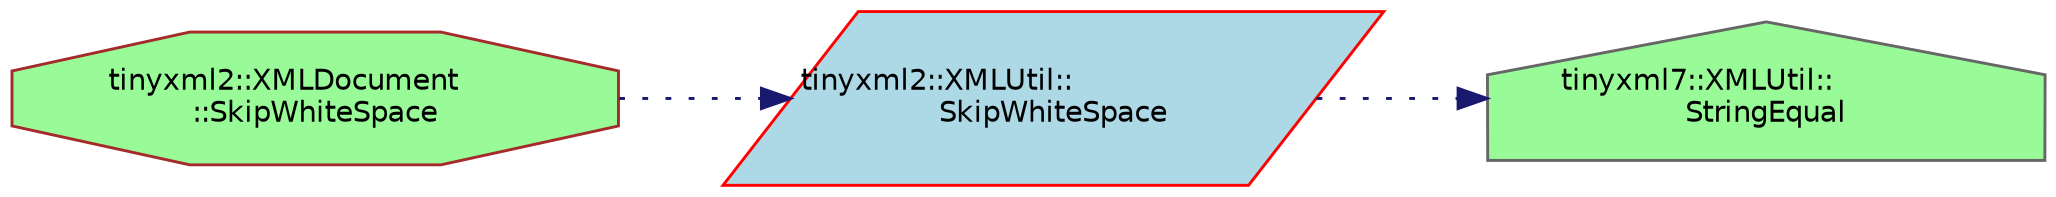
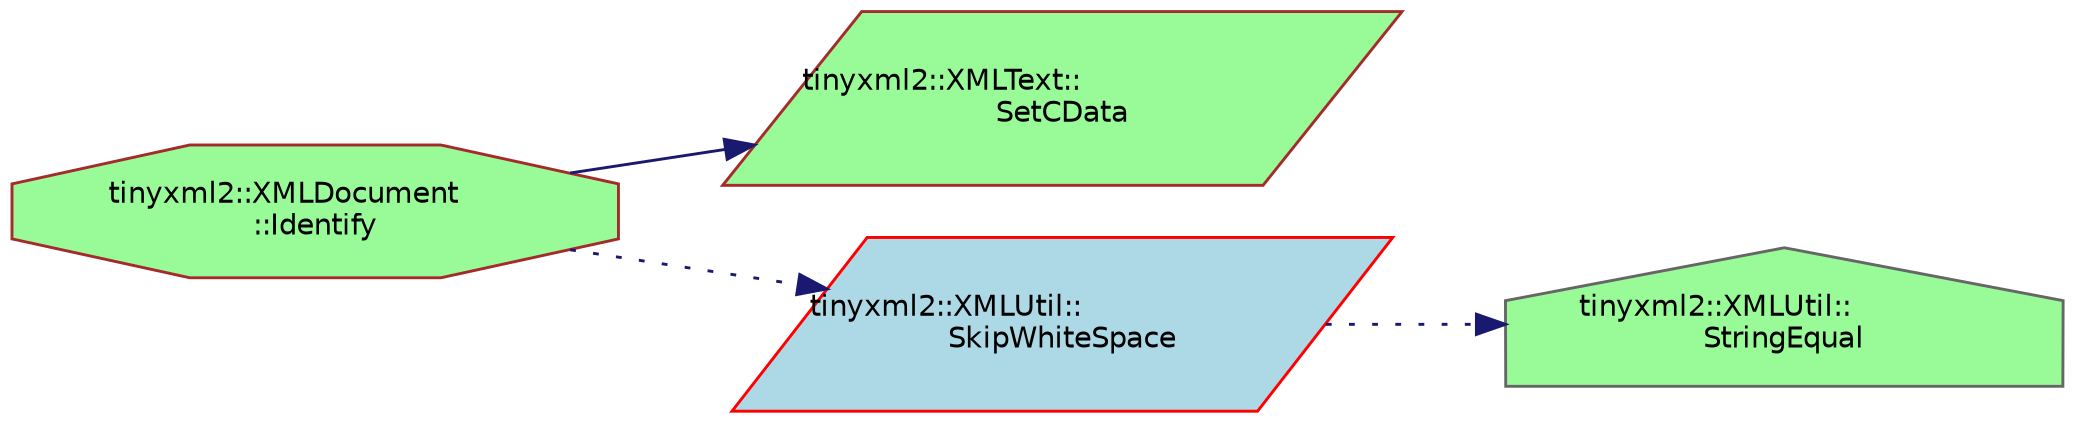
(315, 98) -> (315, 211)
none -> (1062, 98)
(1766, 98) -> (1784, 324)
